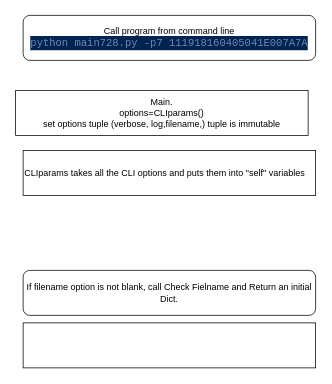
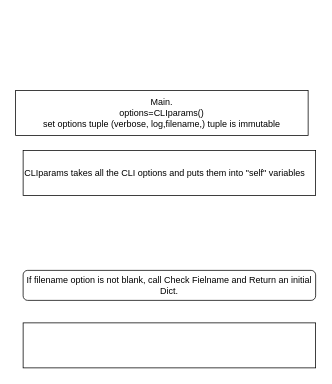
(169, 38) -> none
(169, 293) -> (169, 285)
